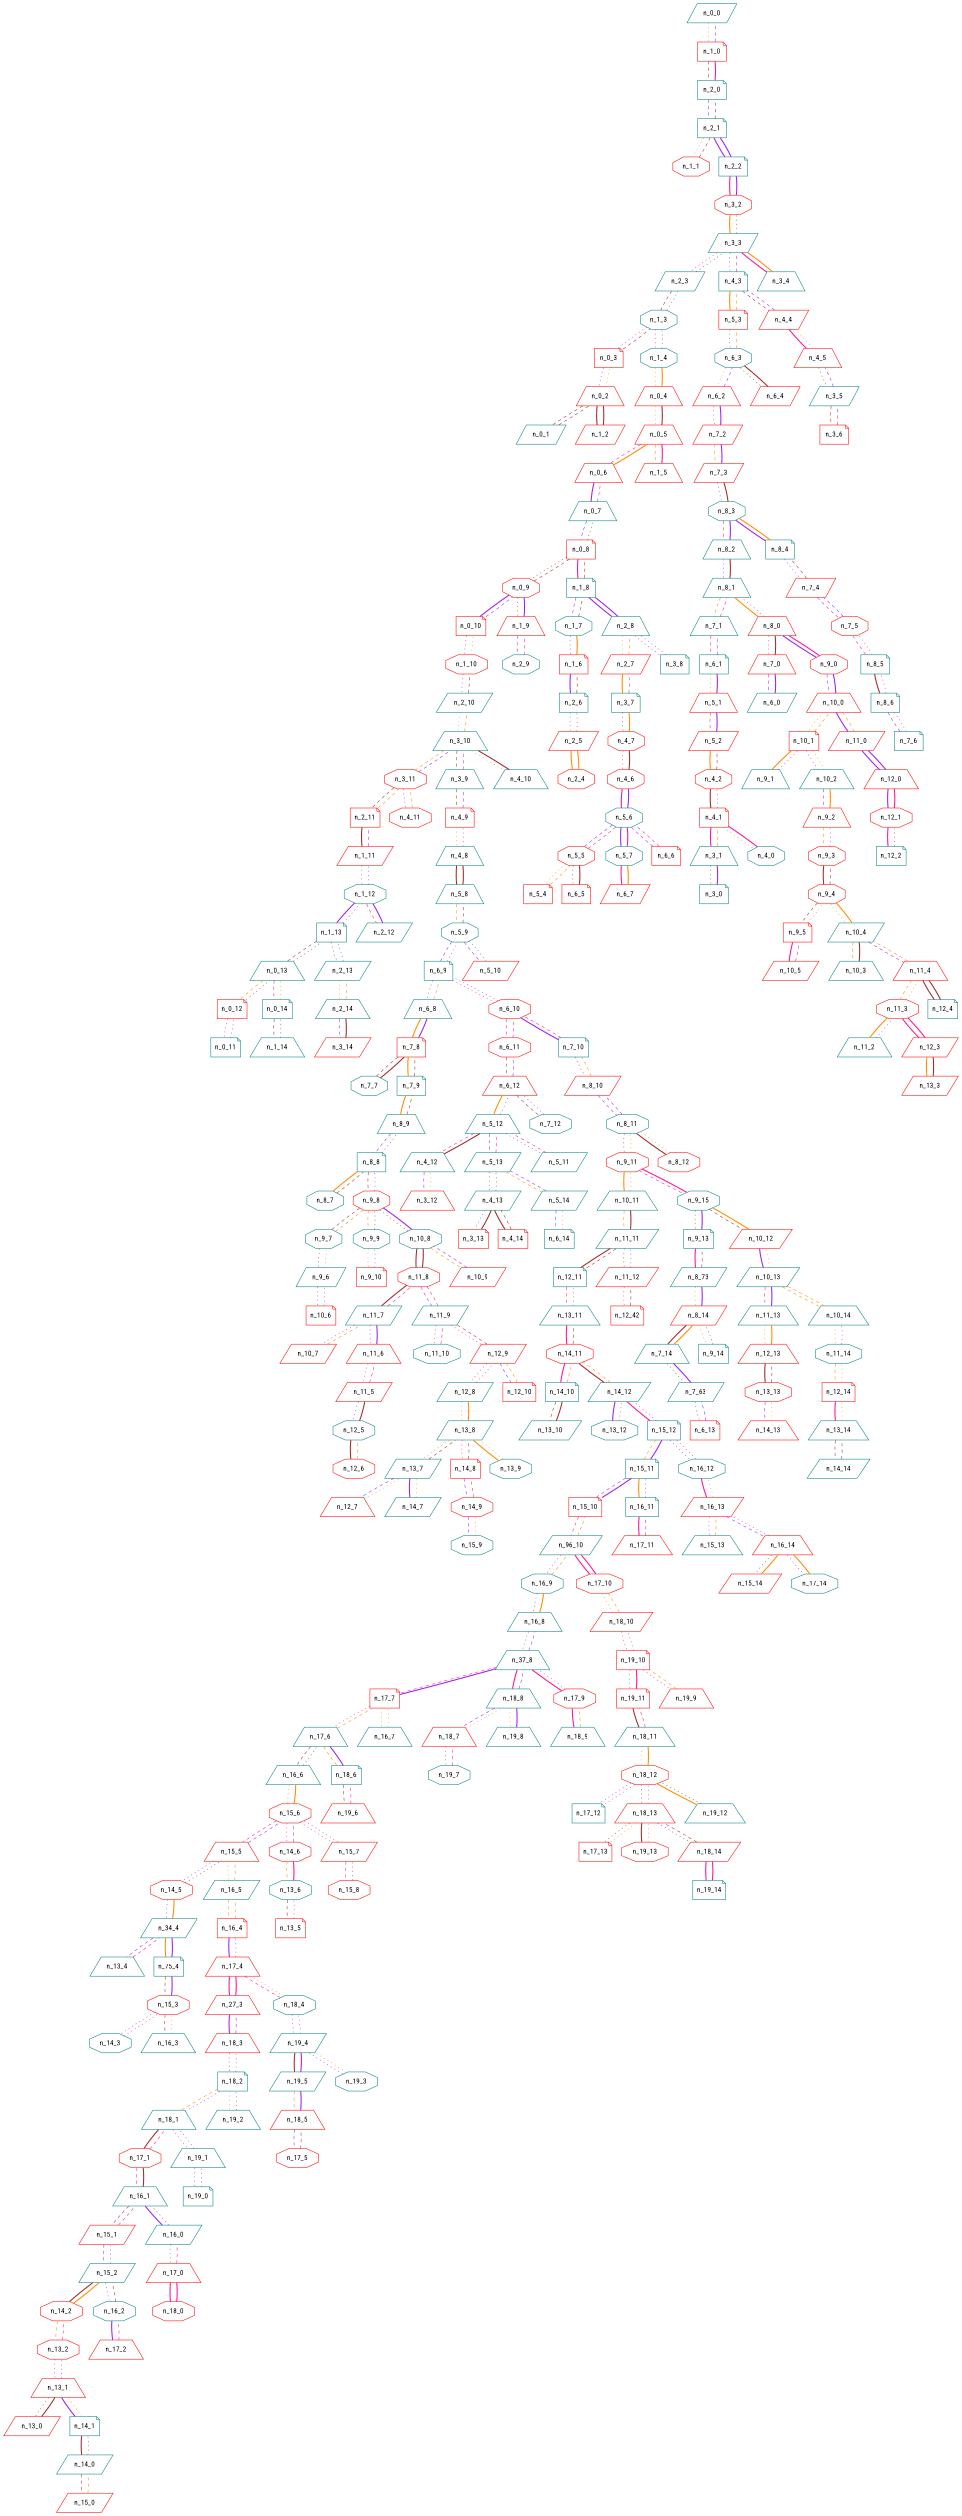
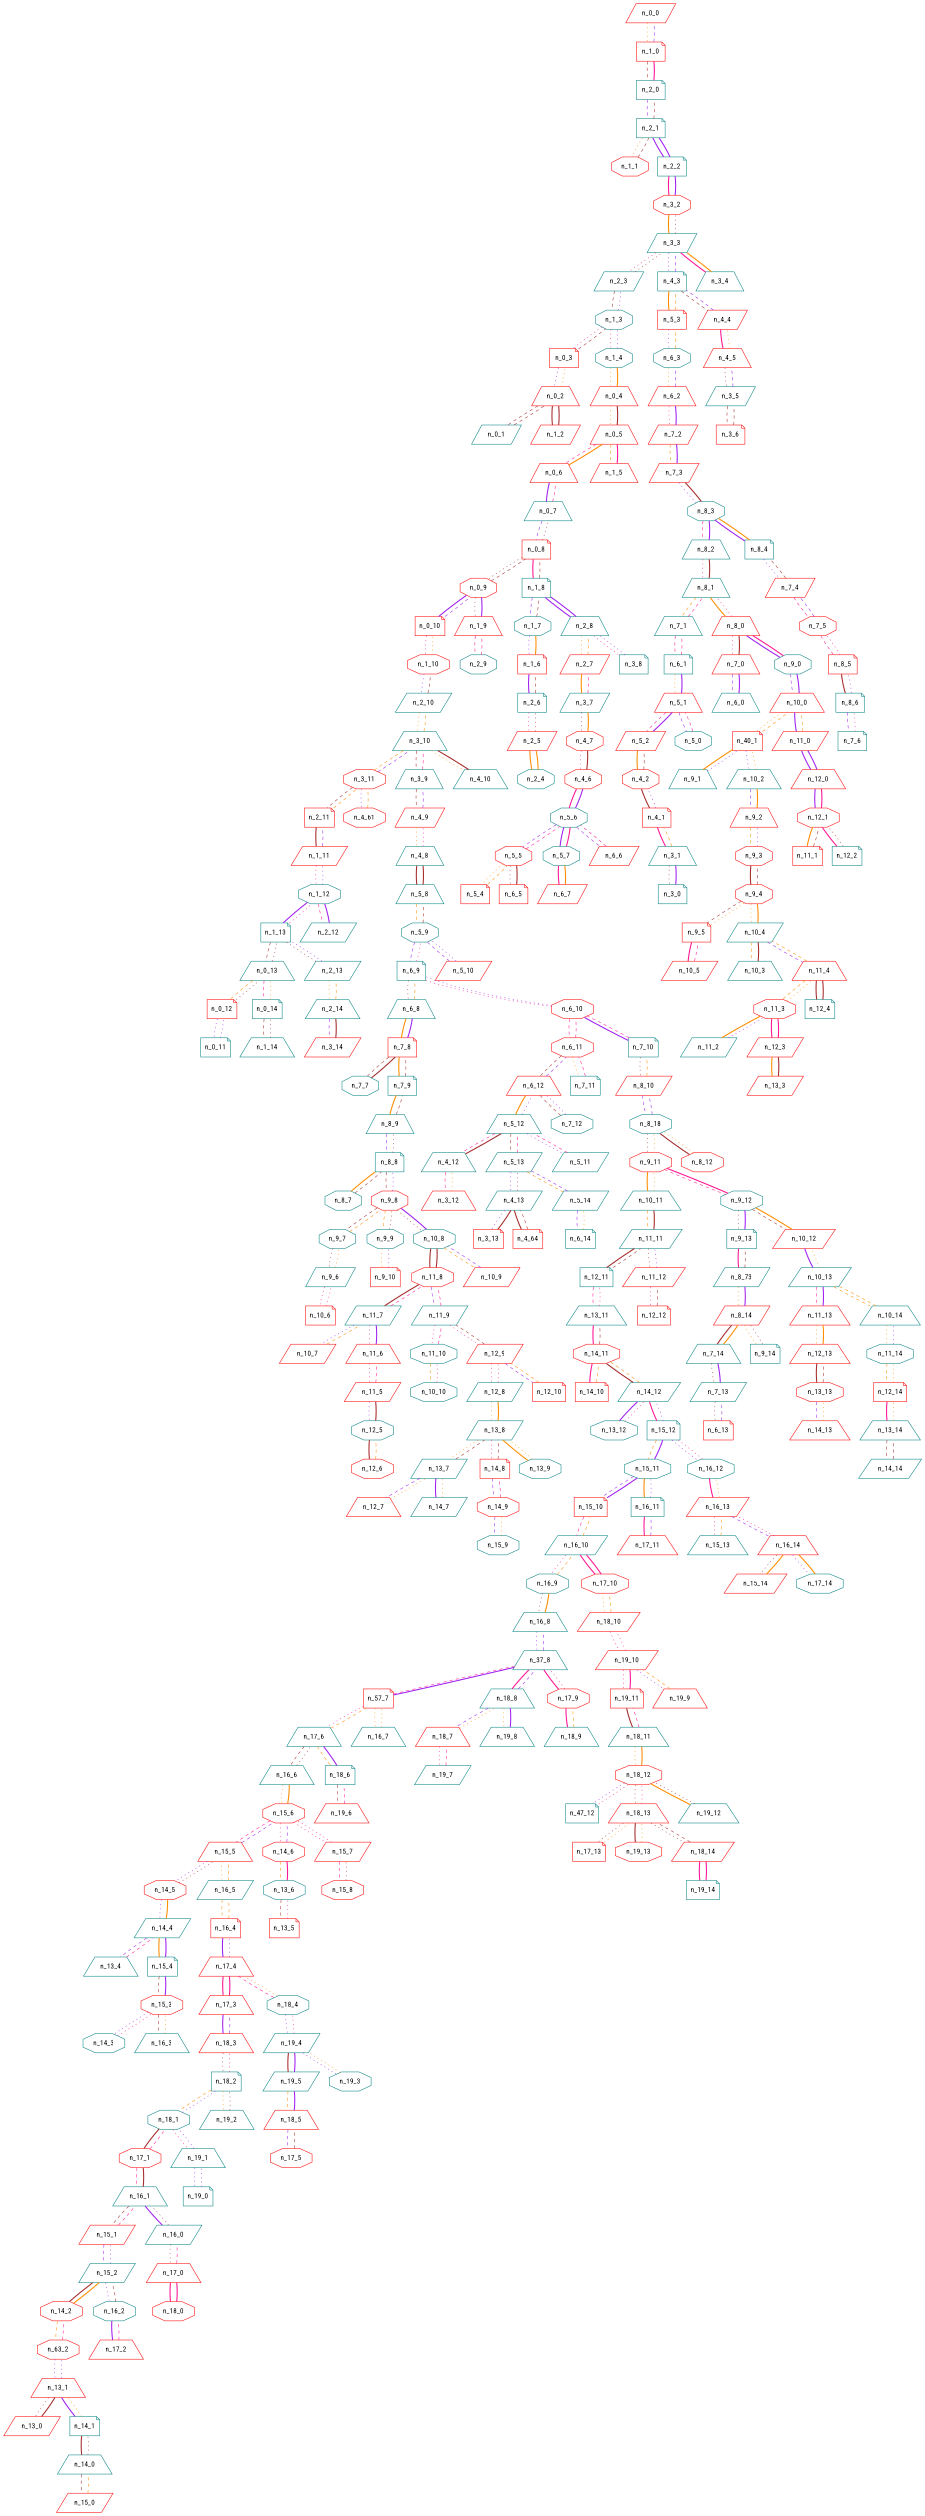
(712, 13) -> (651, 13)
(775, 396) -> none
(829, 664) -> (793, 664)
(875, 664) -> (843, 664)
(626, 703) -> (585, 703)
(772, 703) -> (736, 703)
none -> (693, 741)
(804, 741) -> (748, 741)
(576, 779) -> (536, 779)
(410, 818) -> (365, 818)
(460, 818) -> (420, 818)
(666, 856) -> (614, 856)
(766, 856) -> none
none -> (808, 856)
(865, 1047) -> (709, 1047)
none -> (585, 1086)
(627, 1124) -> (651, 1124)
(699, 1201) -> (742, 1201)
(513, 1239) -> (528, 1239)
(627, 1315) -> (654, 1315)
(768, 1315) -> (820, 1315)
none -> (434, 1392)
(562, 1392) -> (592, 1392)
(696, 1392) -> (718, 1392)
(550, 1430) -> none
(642, 1469) -> (648, 1469)
(571, 1545) -> (576, 1545)
(633, 1660) -> (627, 1660)
(385, 1698) -> (378, 1698)
(449, 1775) -> (443, 1775)
(589, 1813) -> (582, 1813)
(169, 1928) -> (162, 1928)
(169, 1967) -> (162, 1967)
(233, 2005) -> (226, 2005)
(169, 2120) -> (169, 2120)
(58, 2350) -> (58, 2350)
(85, 2464) -> (85, 2464)
